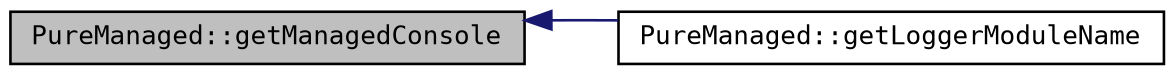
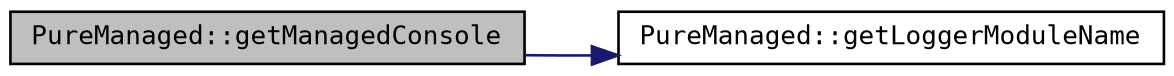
(585, 20) -> (559, 55)
